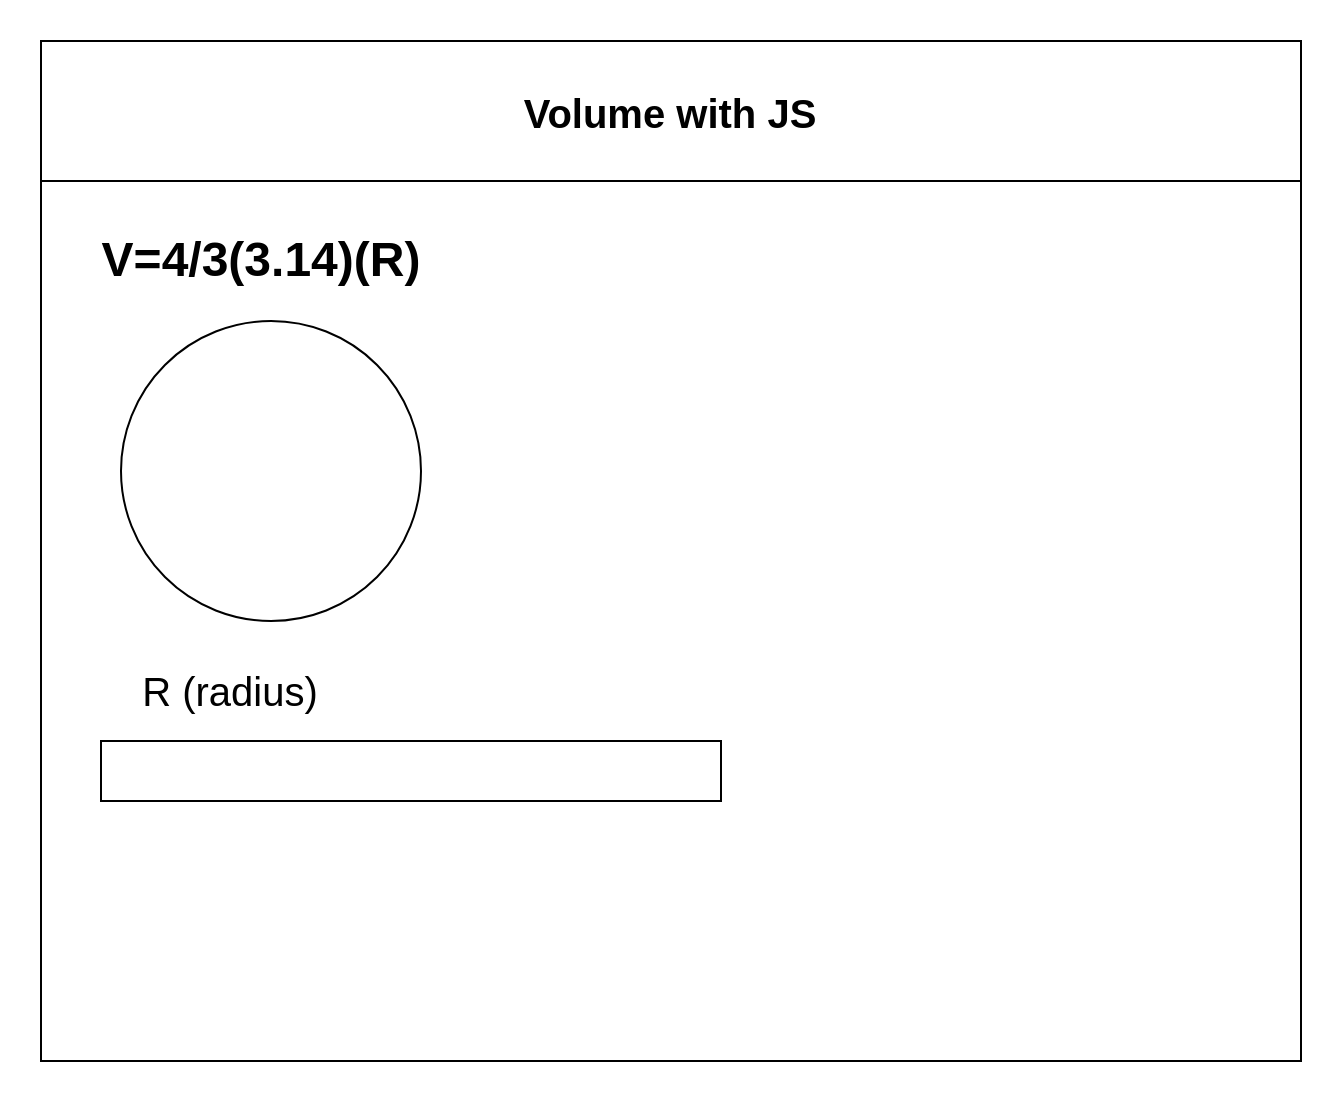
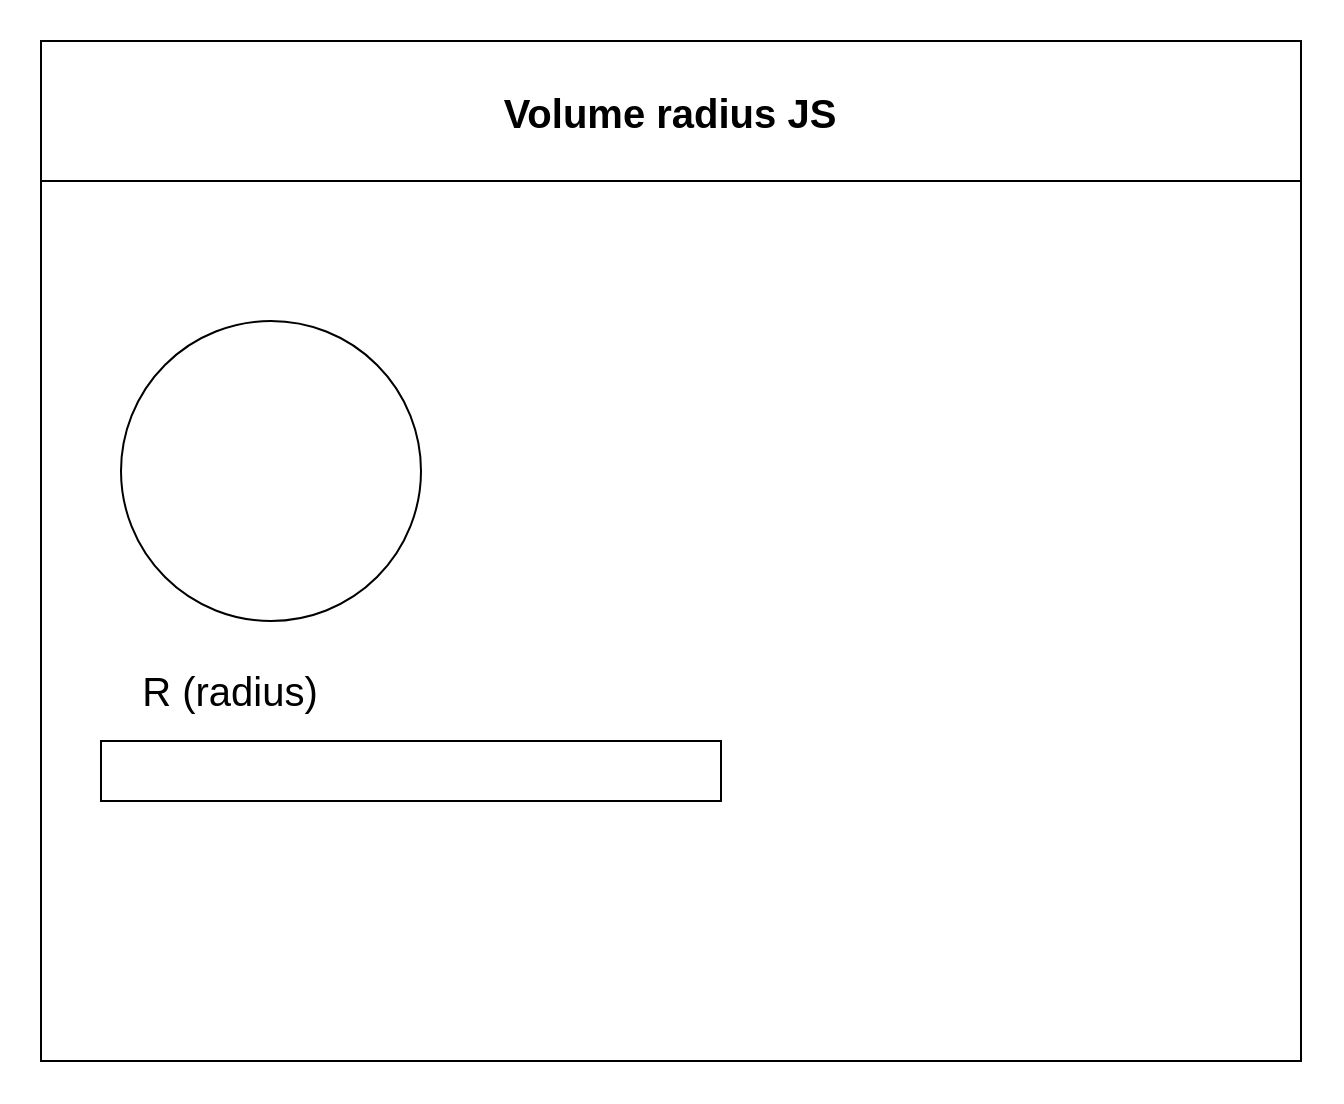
(670, 115) -> (670, 115)
(261, 261) -> none
